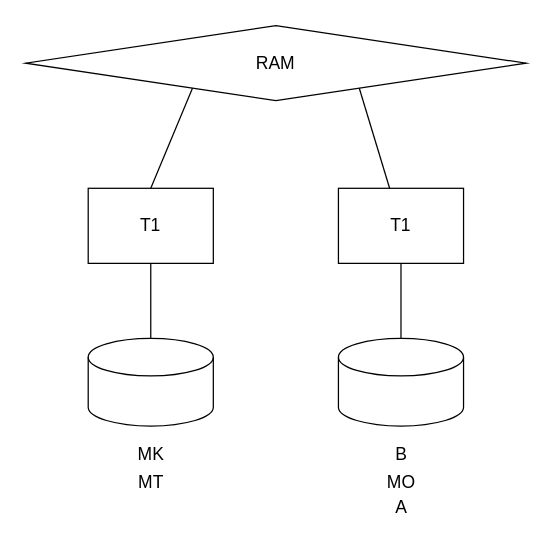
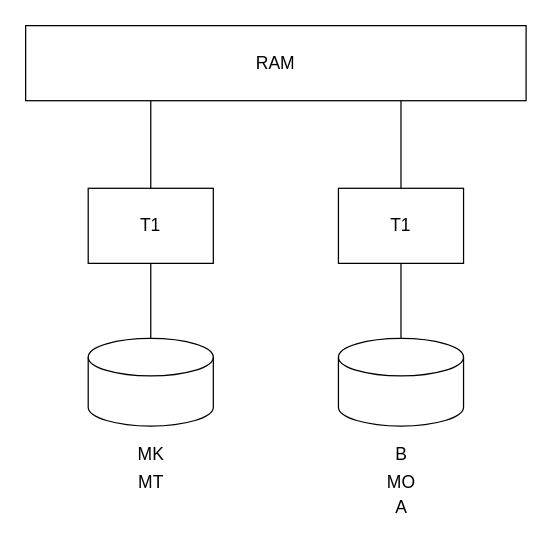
(276, 63) -> (276, 63)
